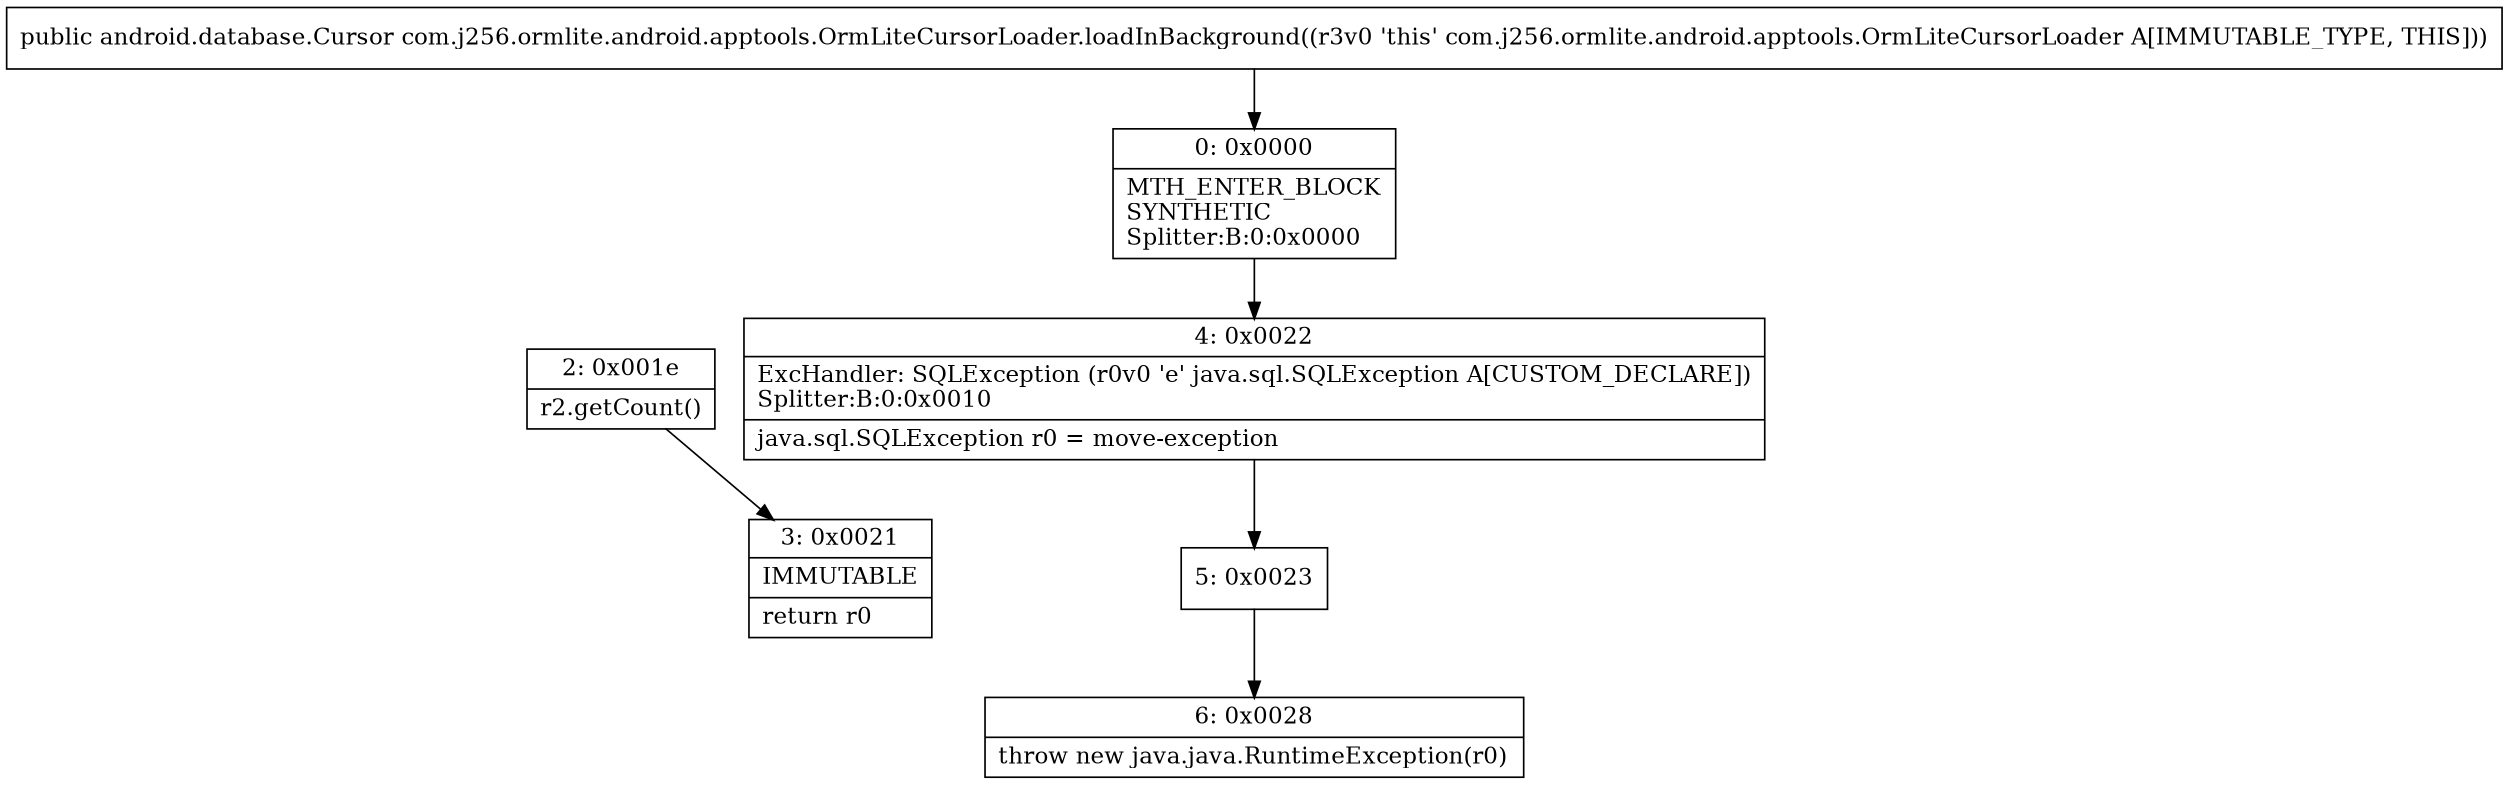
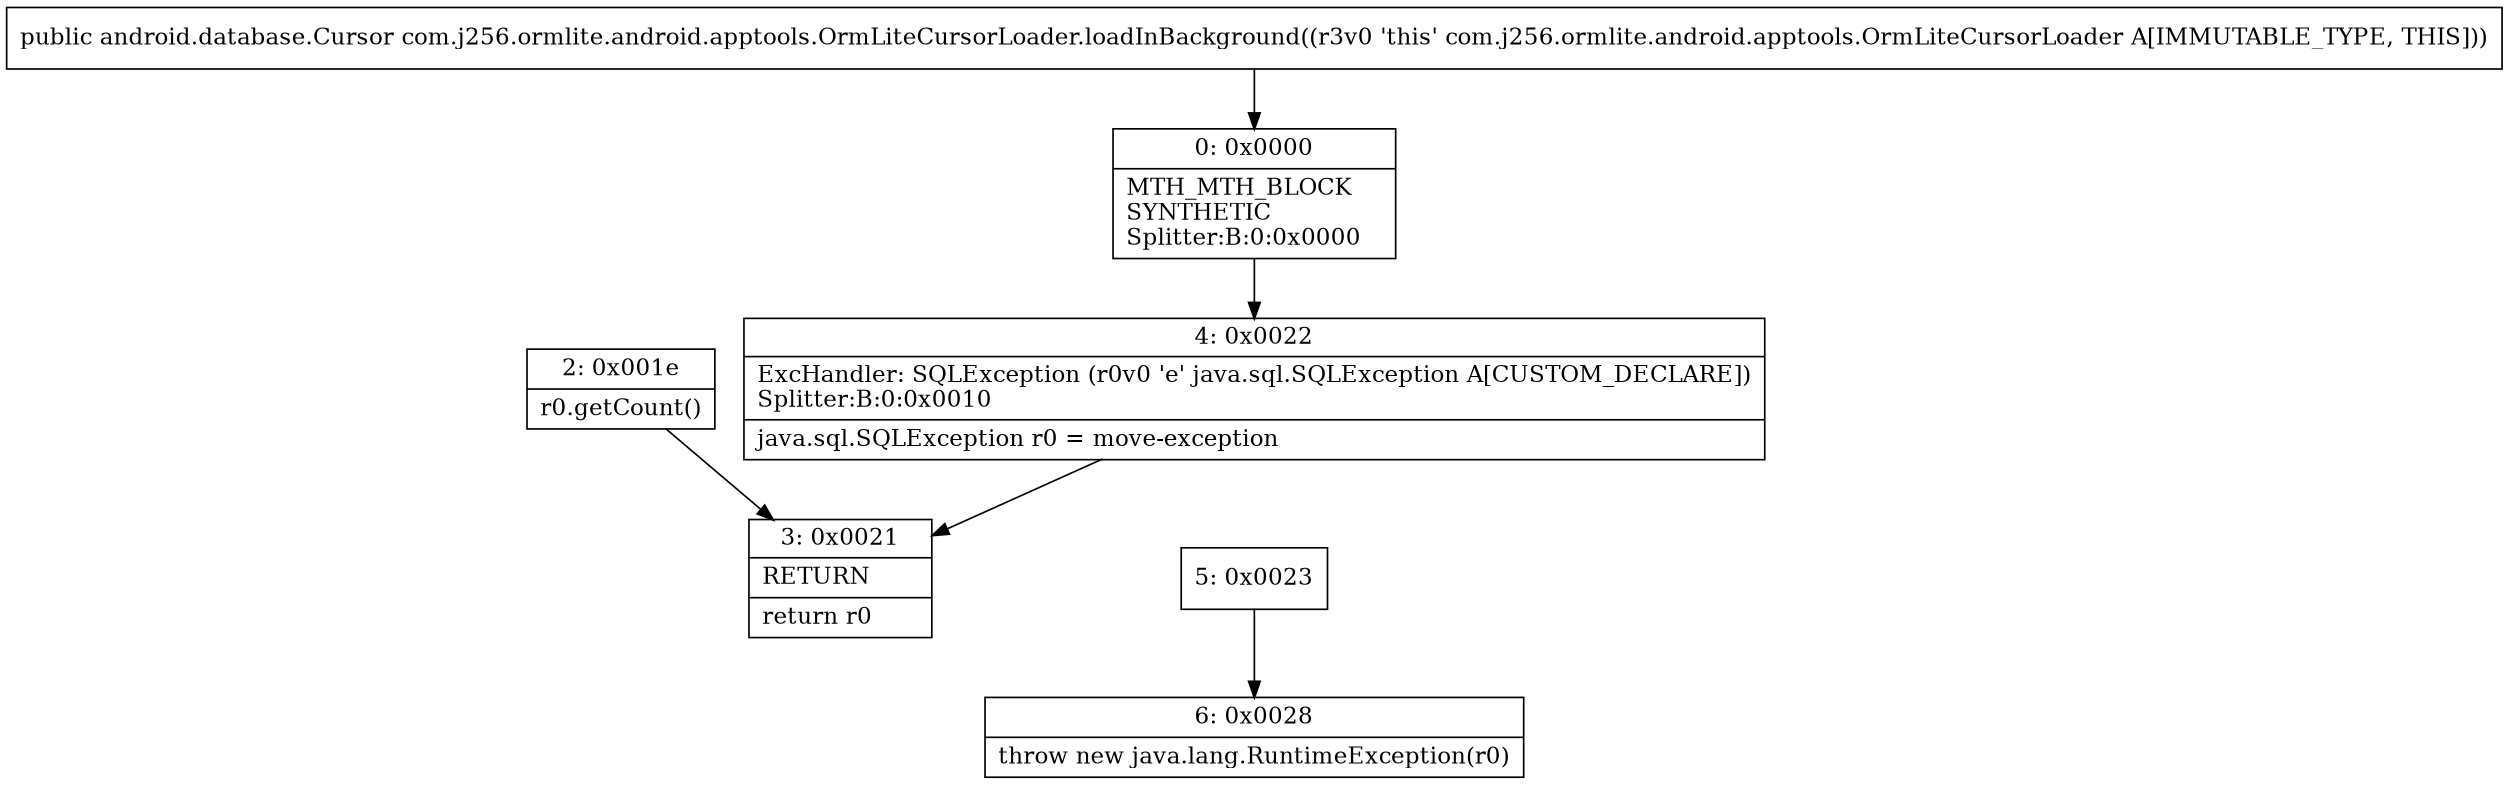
(1254, 188) -> (1239, 188)
(621, 408) -> (621, 408)
(1254, 495) -> (1025, 494)
(840, 577) -> (816, 577)
(1254, 756) -> (1254, 756)
